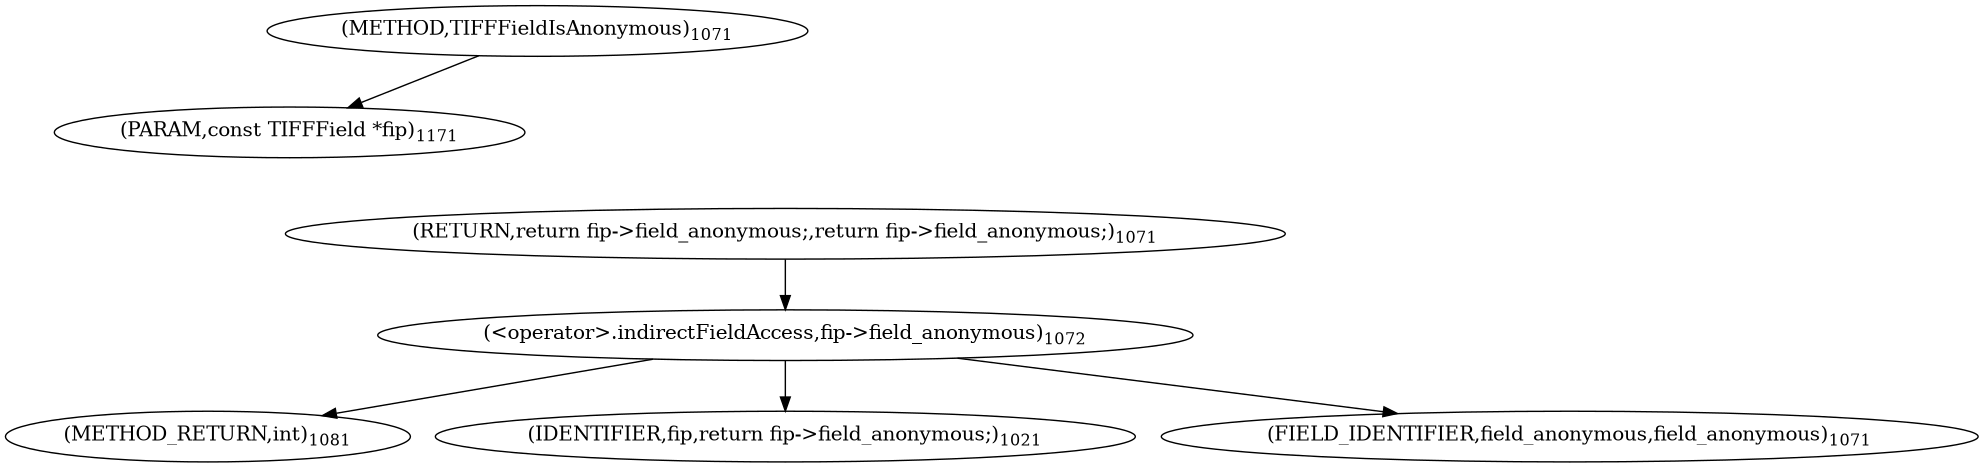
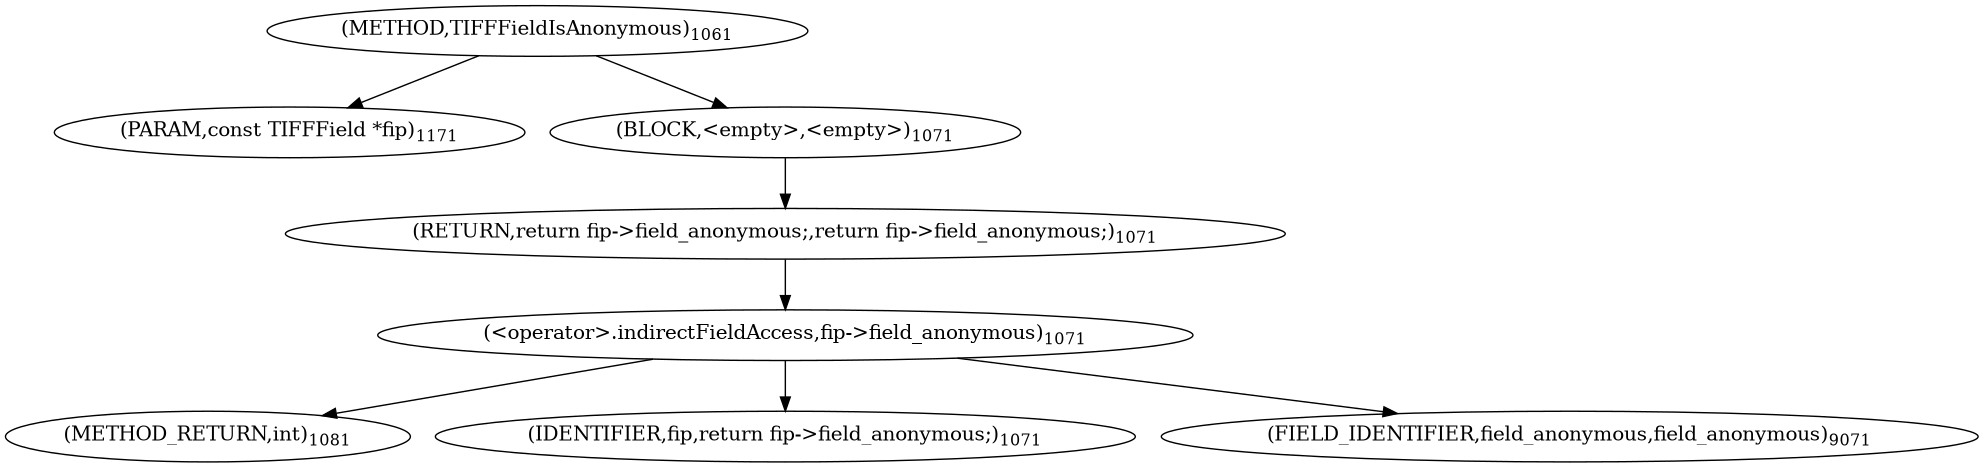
(712, 29) -> (712, 29)
none -> (785, 132)
(1066, 333) -> (1066, 333)
(1021, 434) -> (1021, 434)
(1851, 434) -> (1851, 434)
